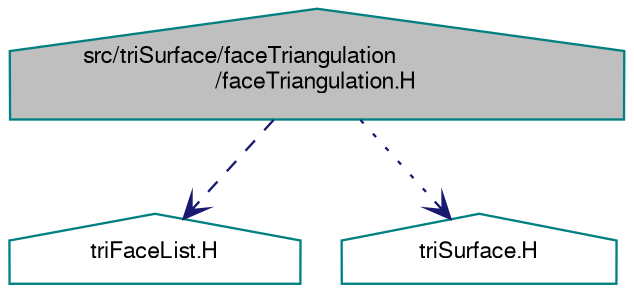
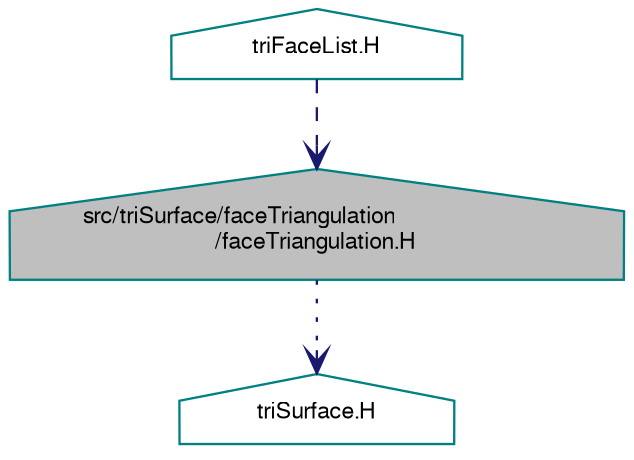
(237, 161) -> (317, 113)
